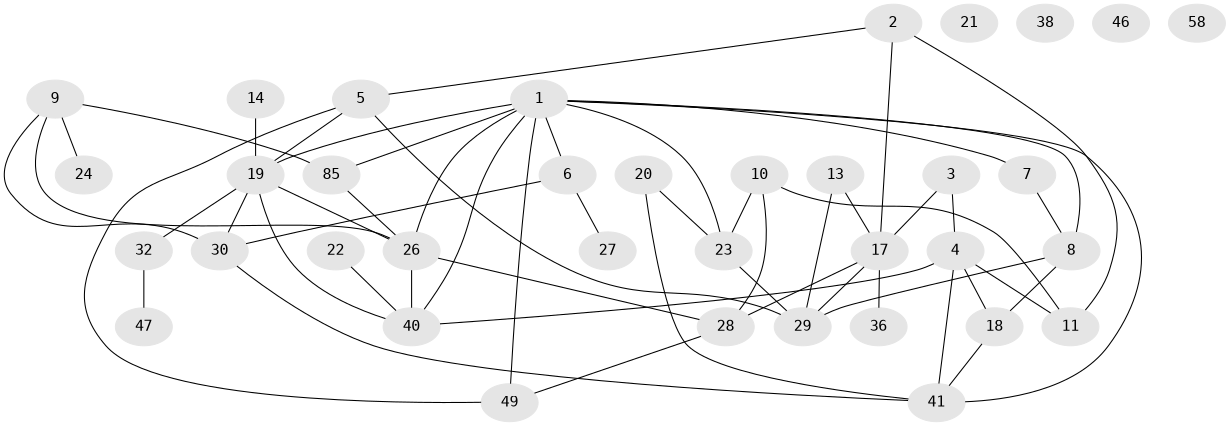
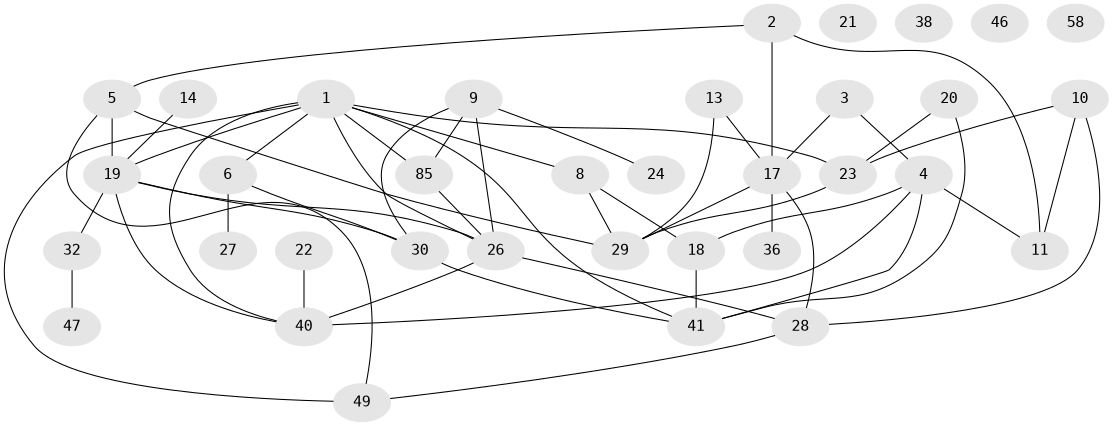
(1027, 175) -> none
